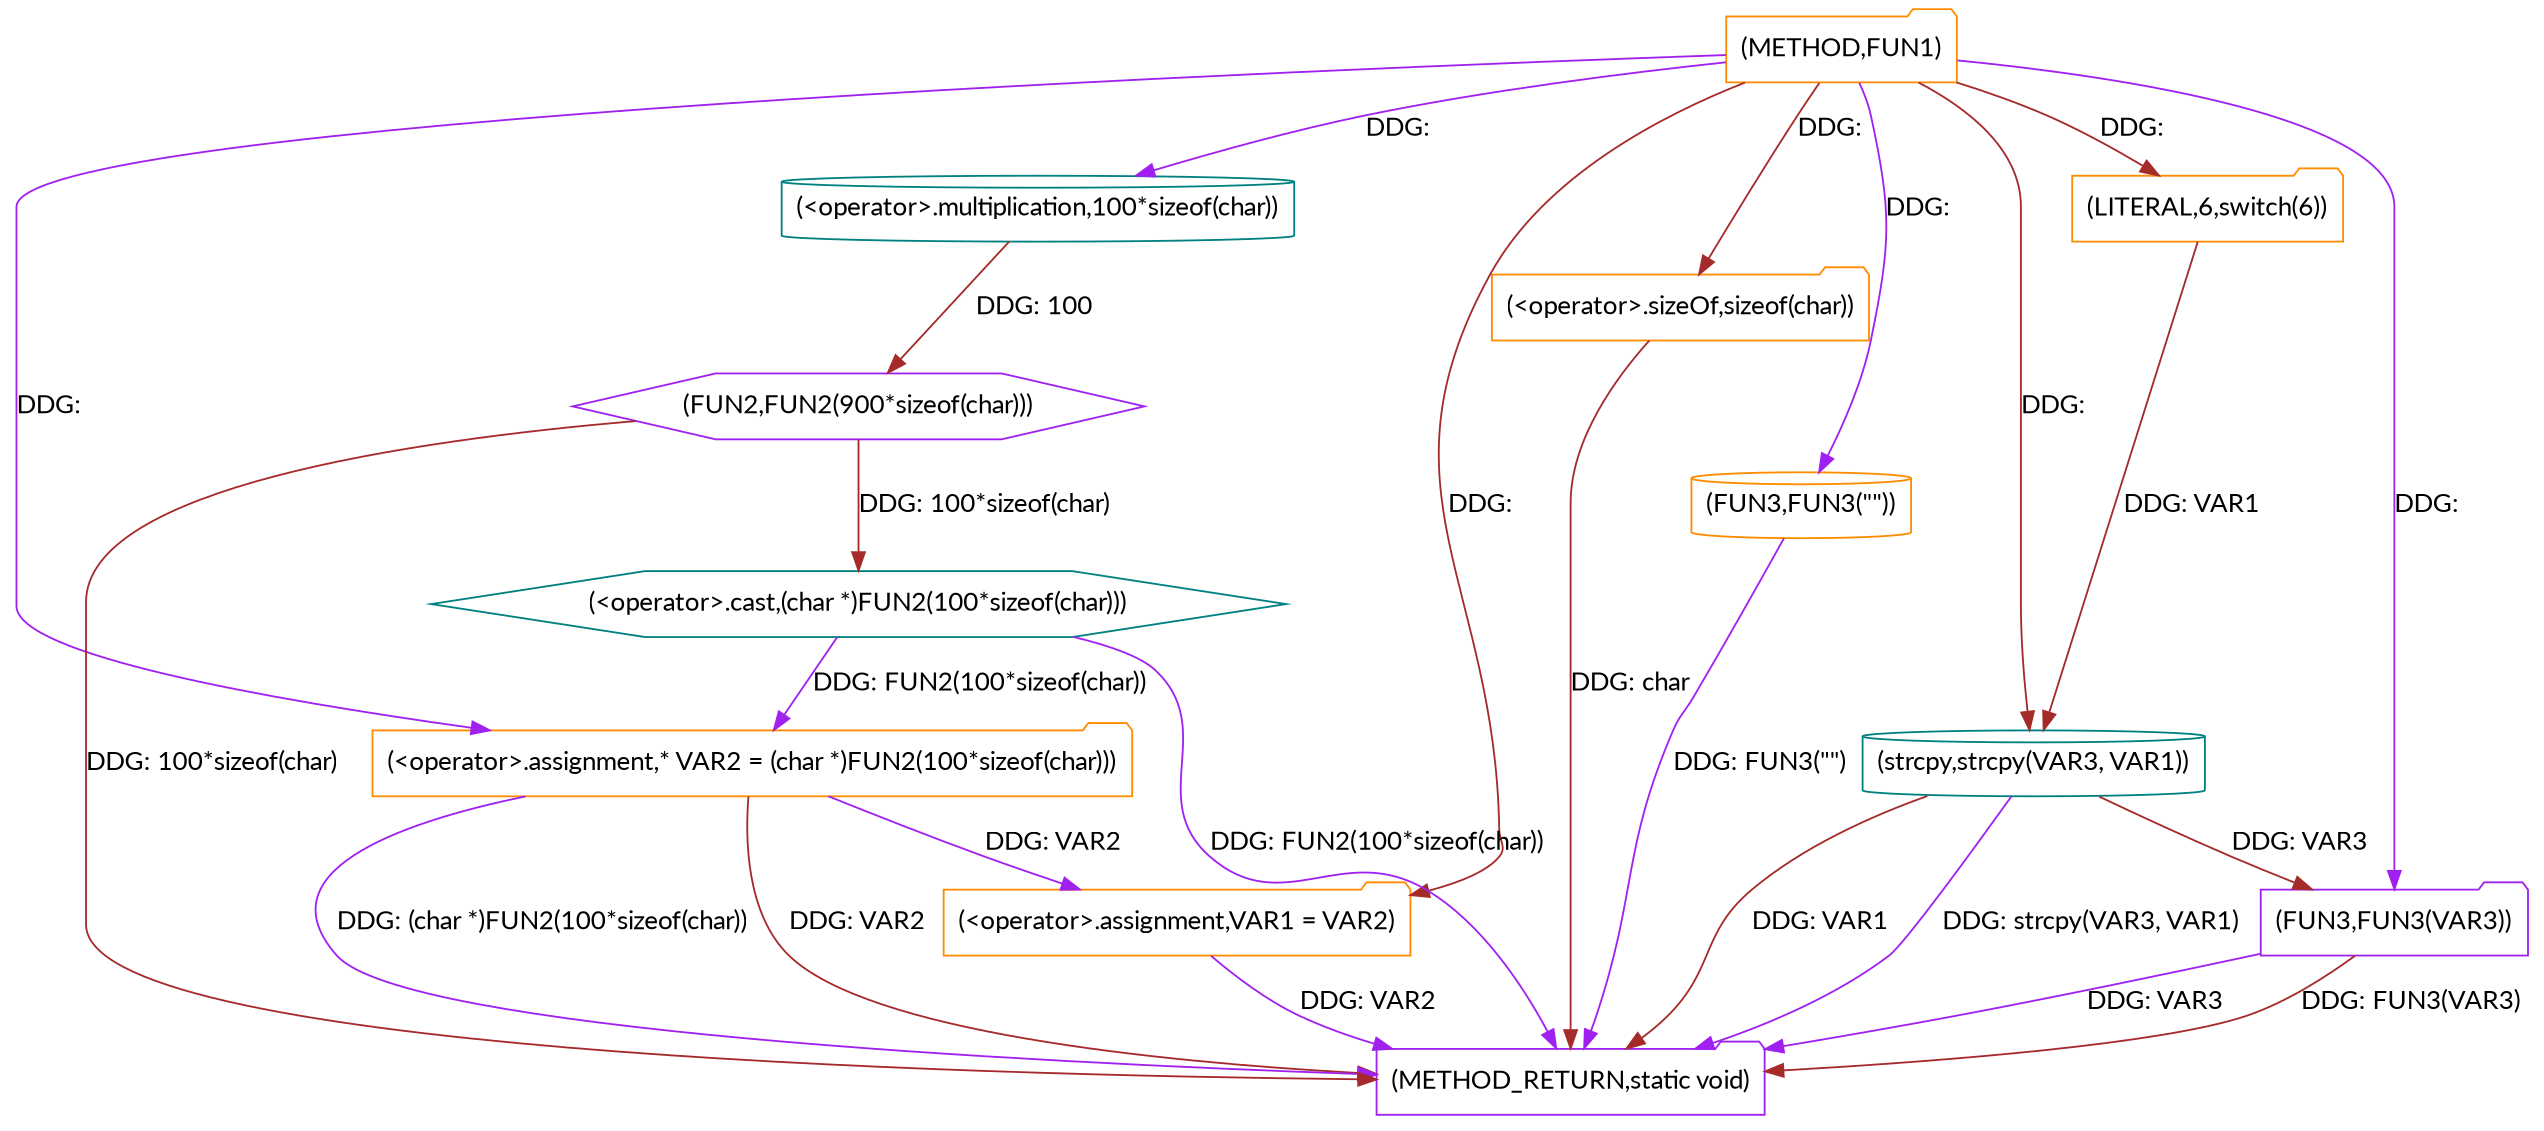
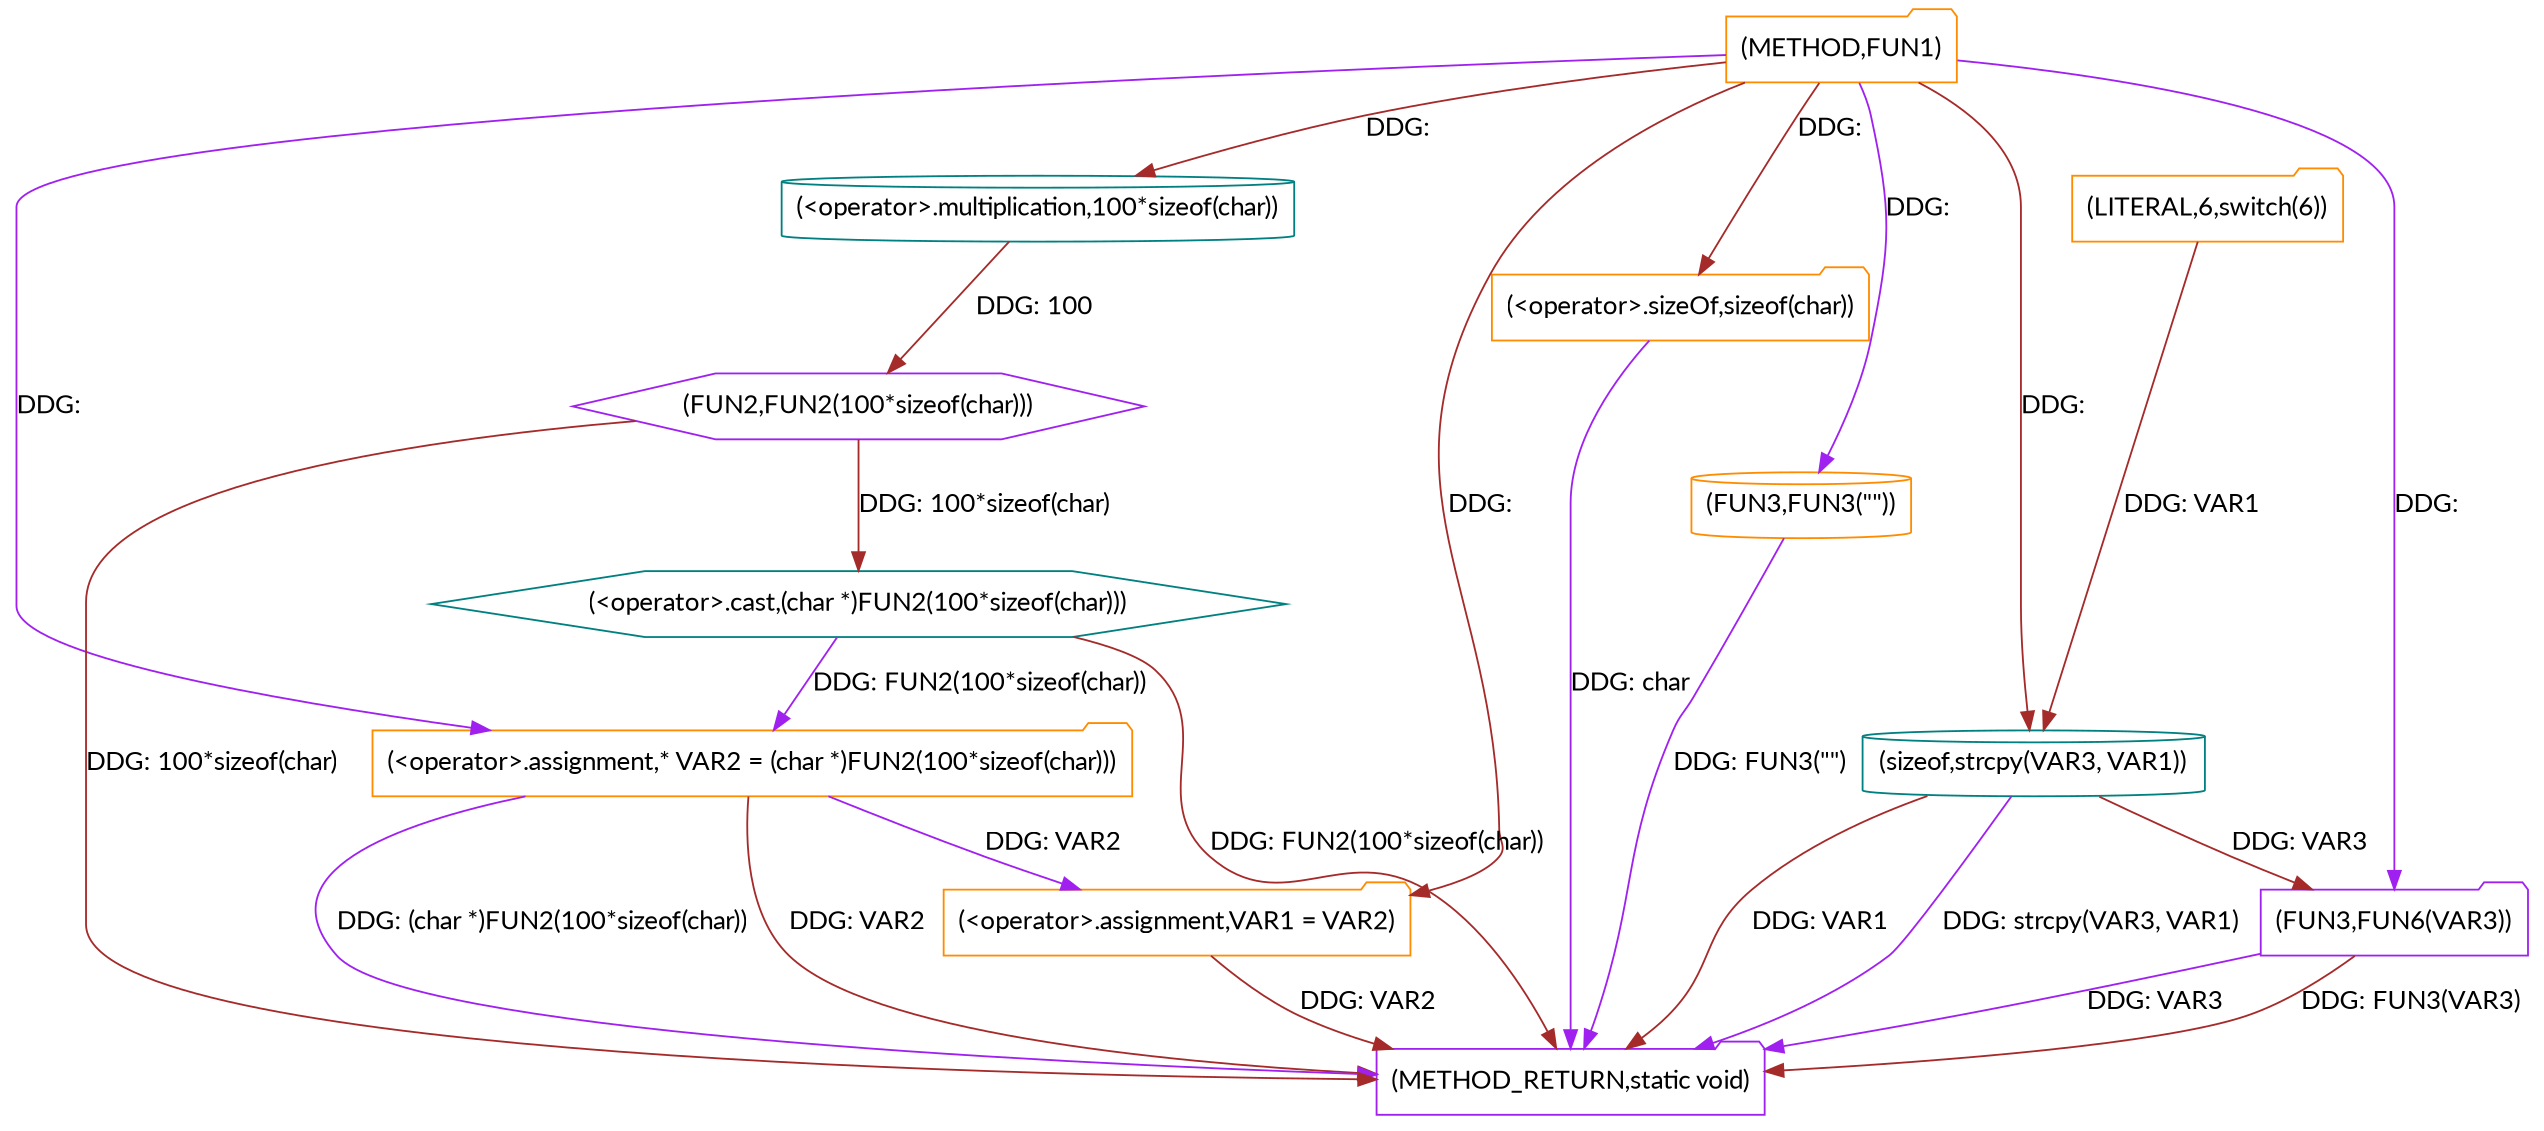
(1437, 102) -> (1437, 102)
(2052, 118) -> none
(859, 406) -> (859, 406)
(1571, 674) -> (1571, 674)
(2034, 763) -> (2034, 763)
(1265, 882) -> (1265, 882)
(2394, 923) -> (2394, 923)
(1287, 1010) -> (1287, 1010)
